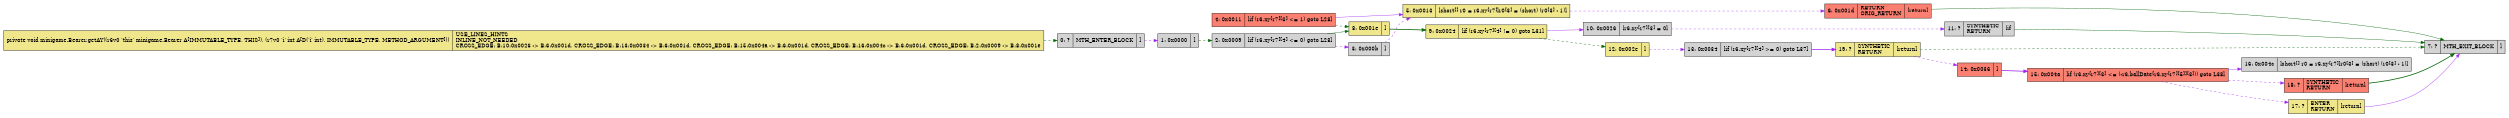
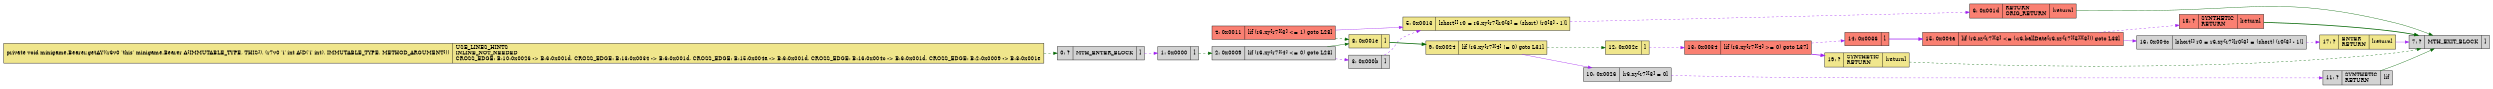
(1748, 50) -> (1748, 48)
(1934, 61) -> (1826, 42)
(2223, 93) -> (2311, 42)
